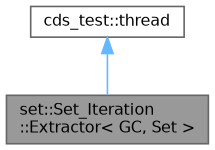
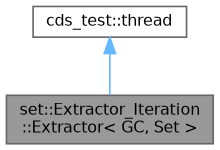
(107, 120) -> (110, 120)
